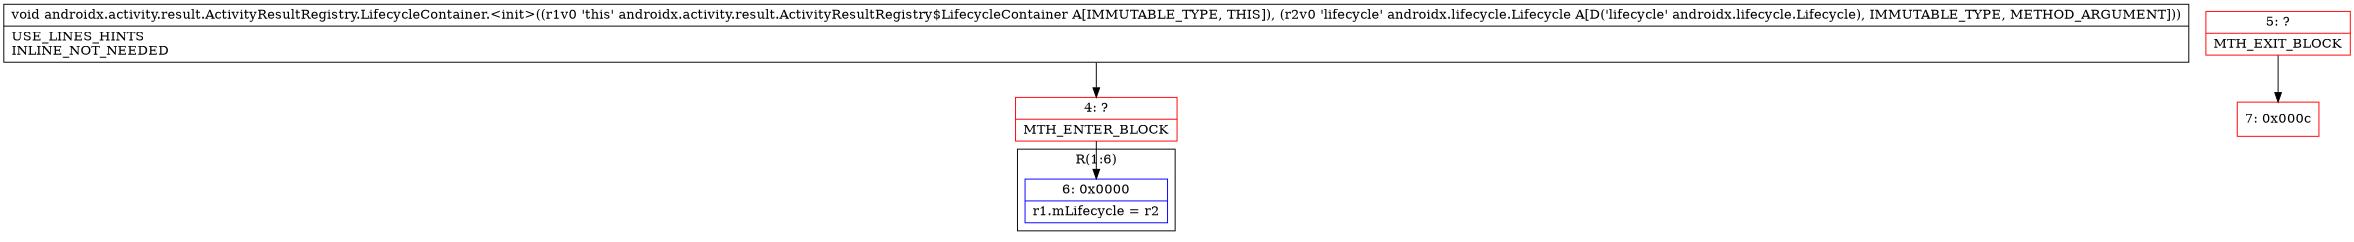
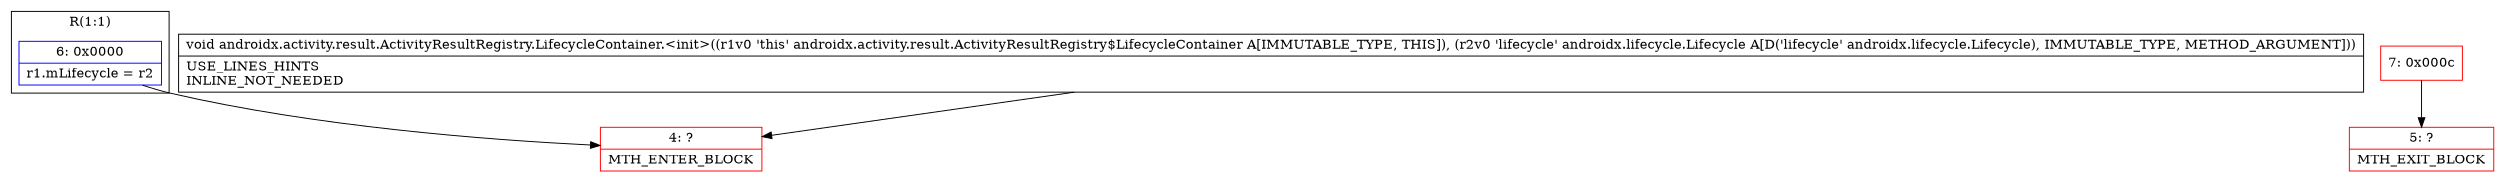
(2278, 74) -> (2422, 99)
(1096, 155) -> (365, 126)
(1096, 160) -> (90, 22)
